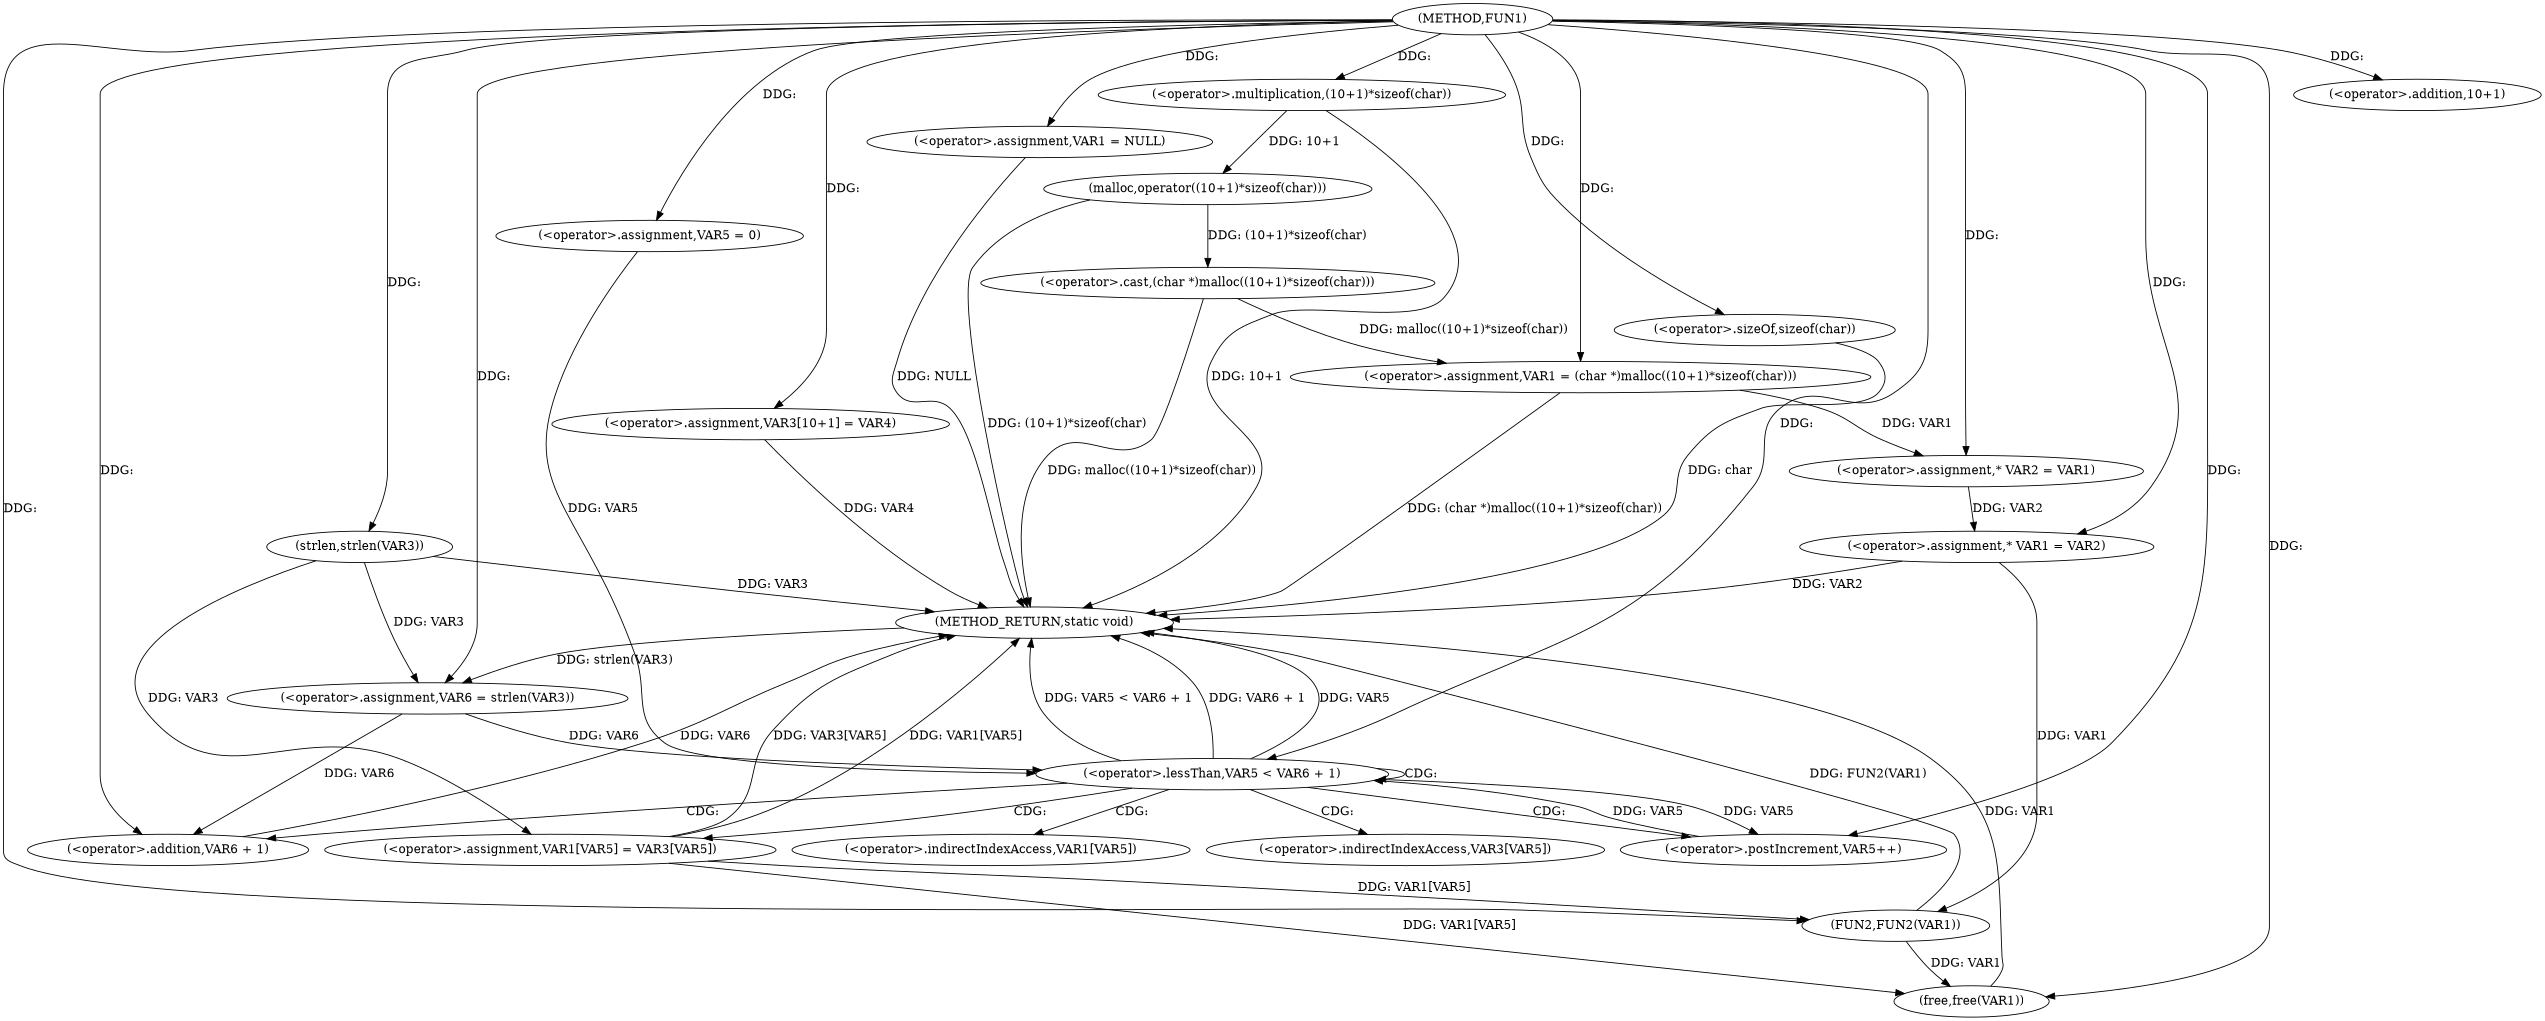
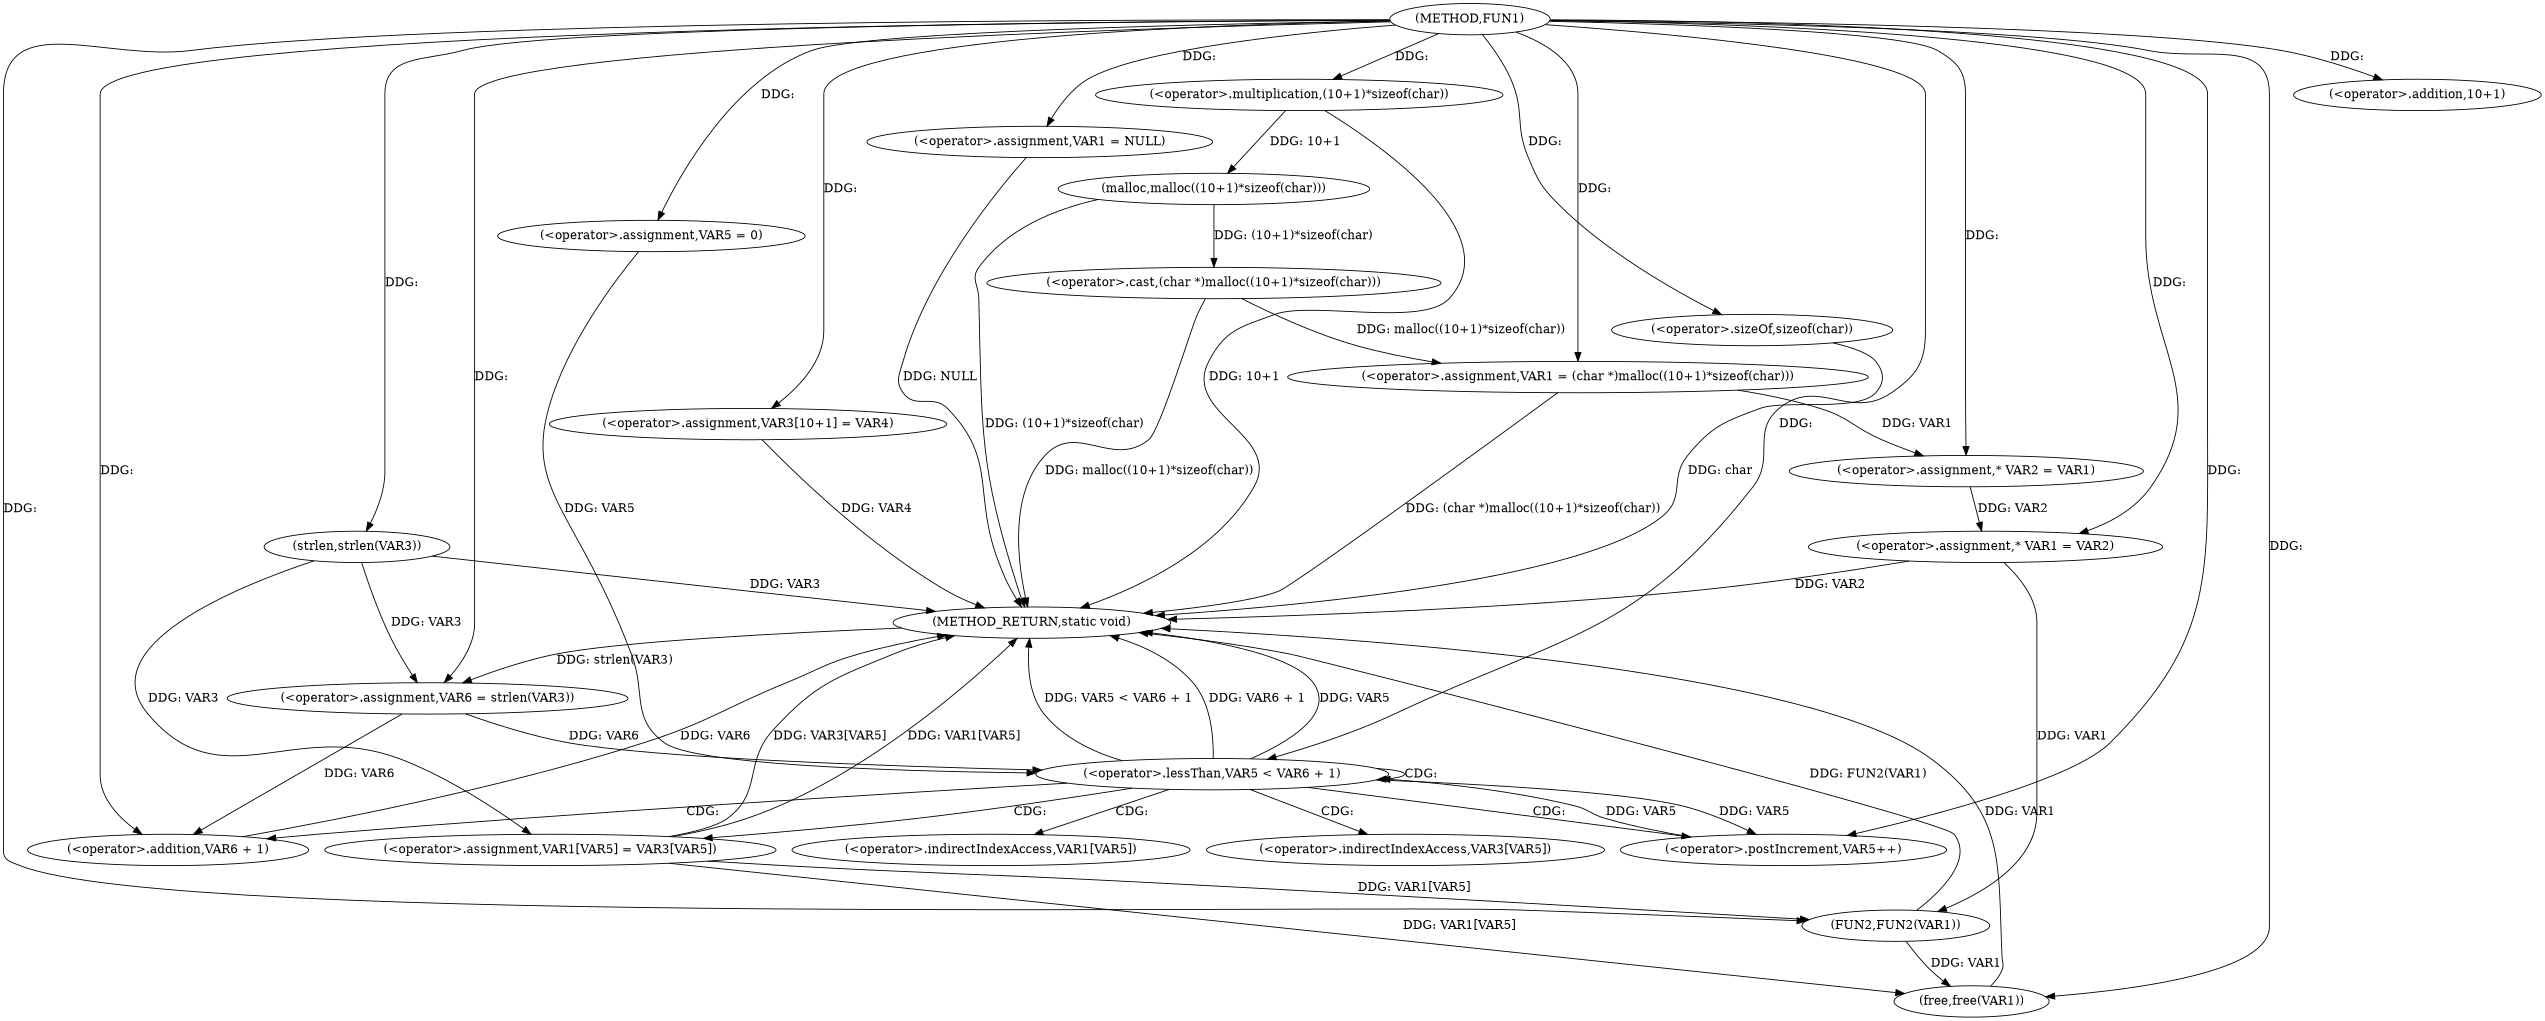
(1208, 189) -> (1214, 189)
